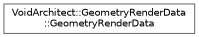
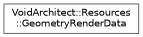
(99, 19) -> (71, 19)
